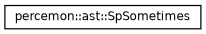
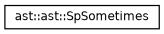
(103, 17) -> (82, 17)
